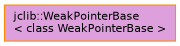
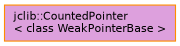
(90, 23) -> (90, 23)
